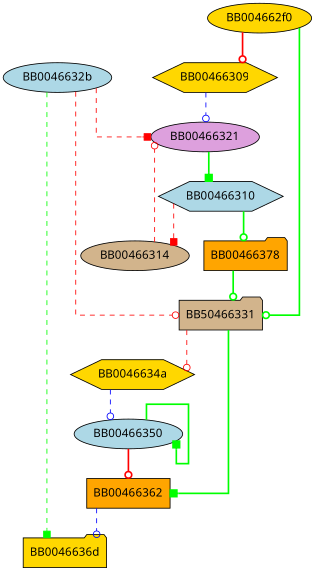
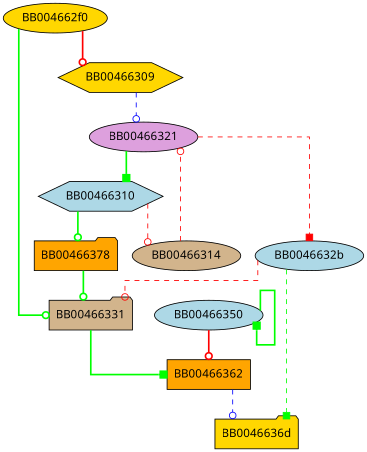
(96, 136) -> (301, 137)
(174, 220) -> (148, 221)
(221, 315) -> (91, 315)
(133, 375) -> none
